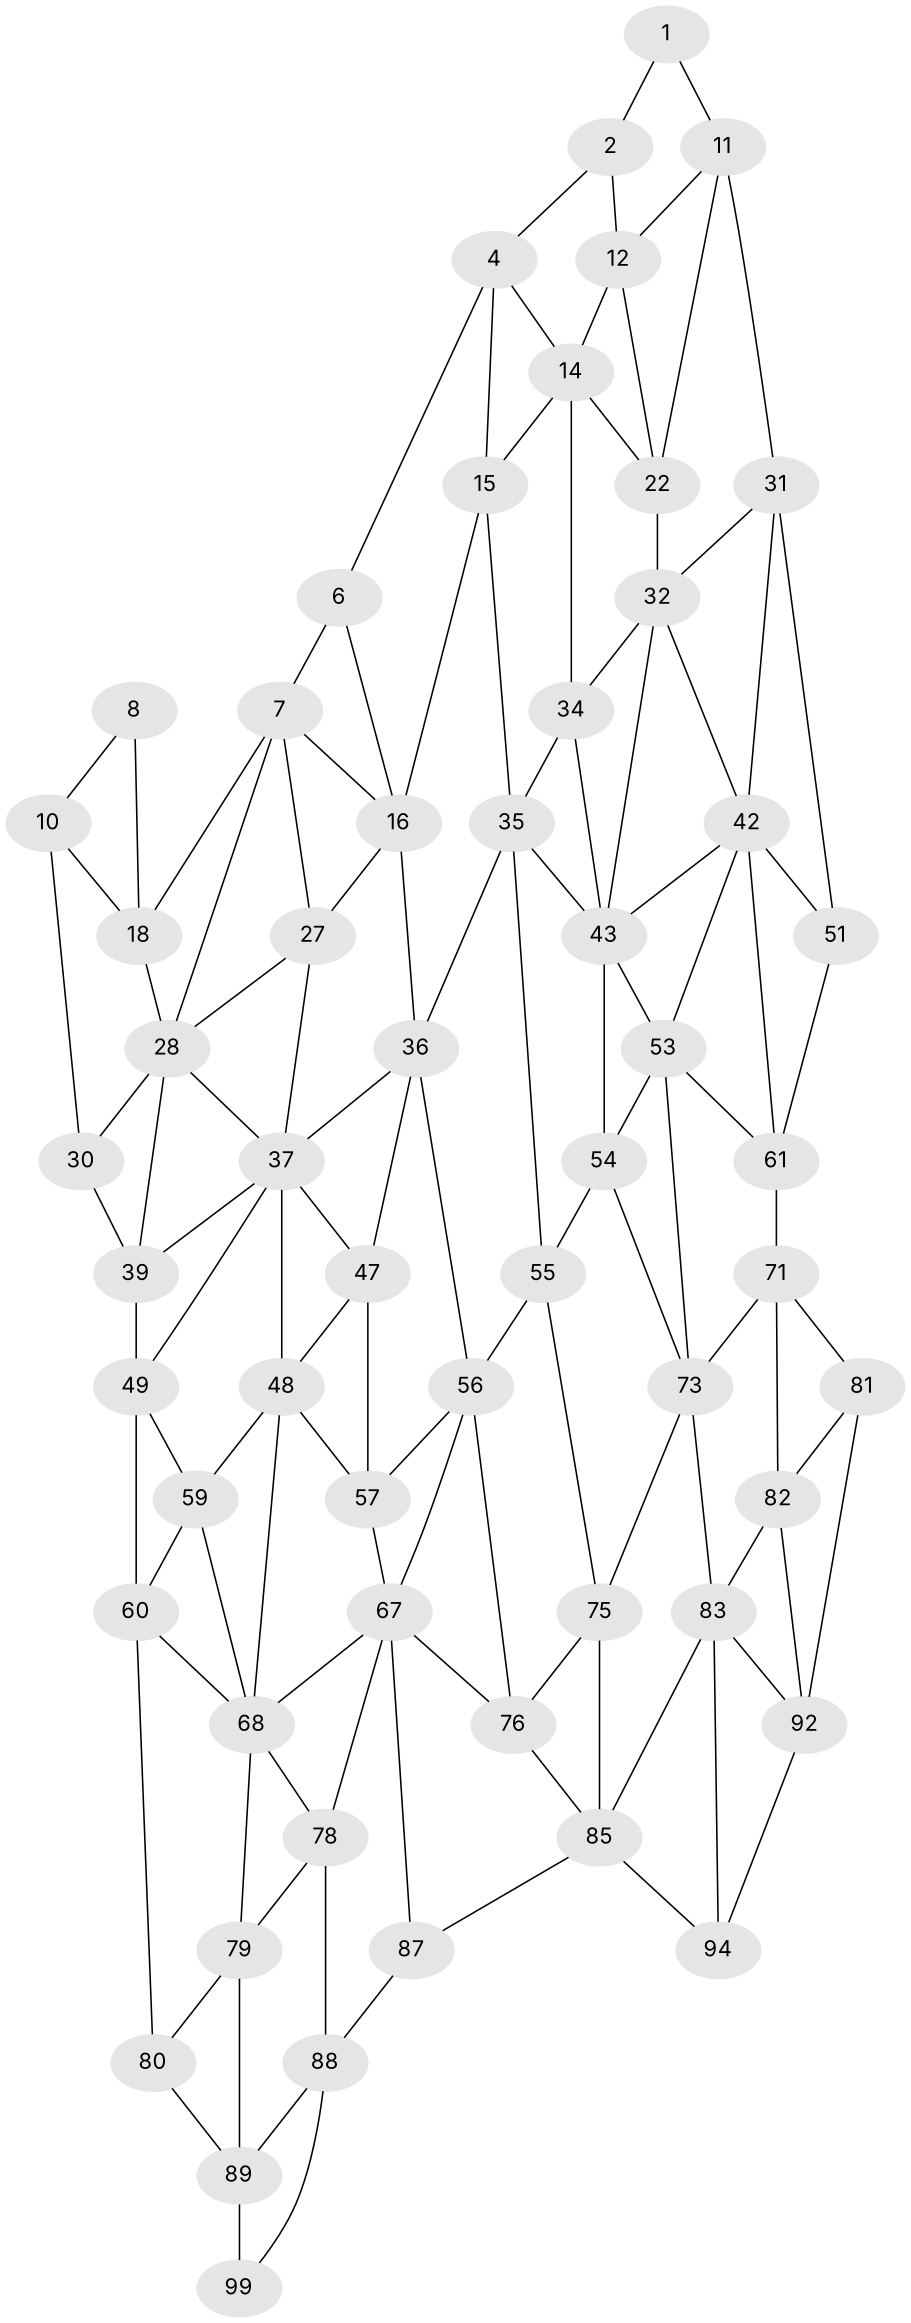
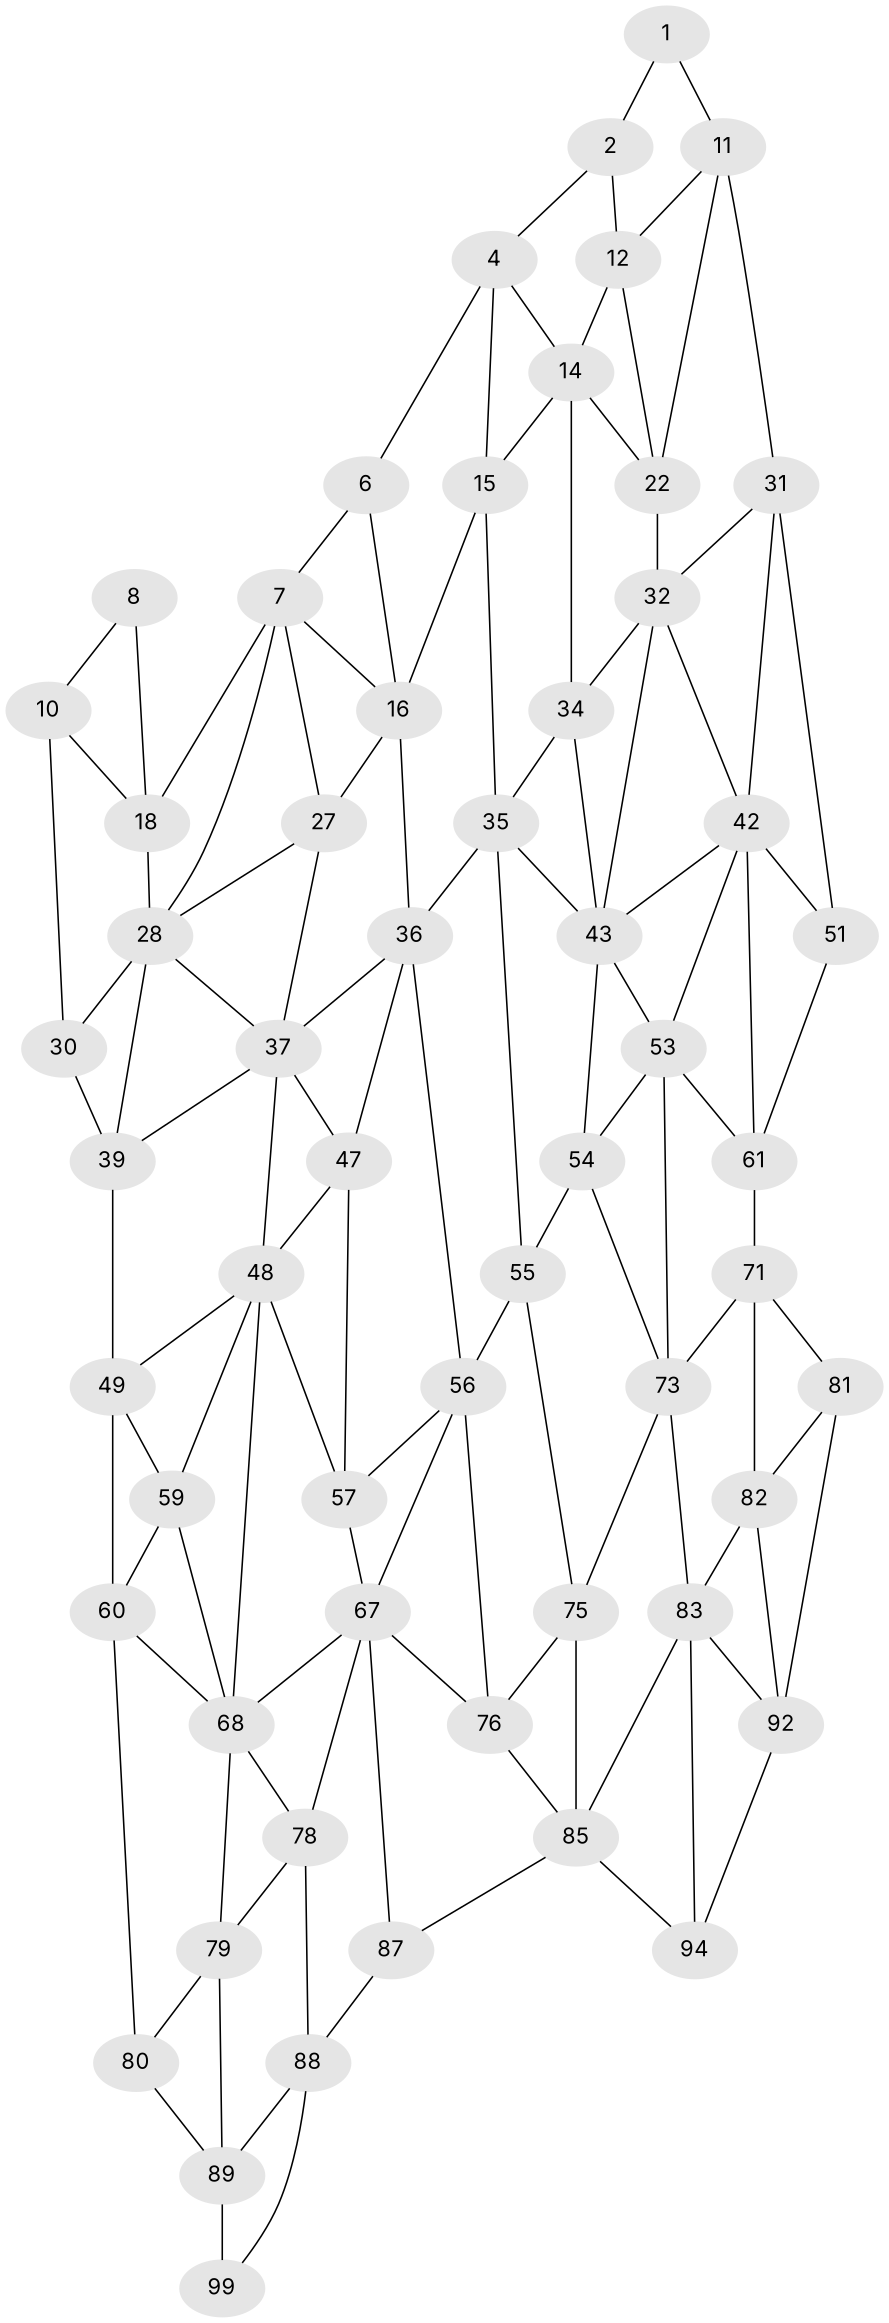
(211, 1275) -> (187, 1330)
